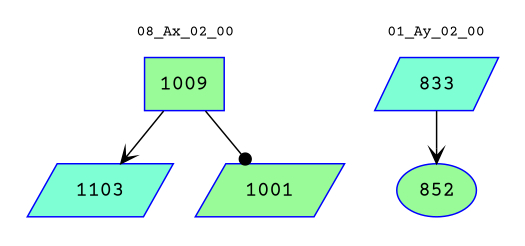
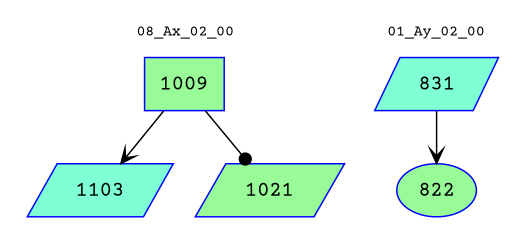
(437, 84) -> (437, 84)
(270, 190) -> (270, 190)
(437, 190) -> (437, 190)
